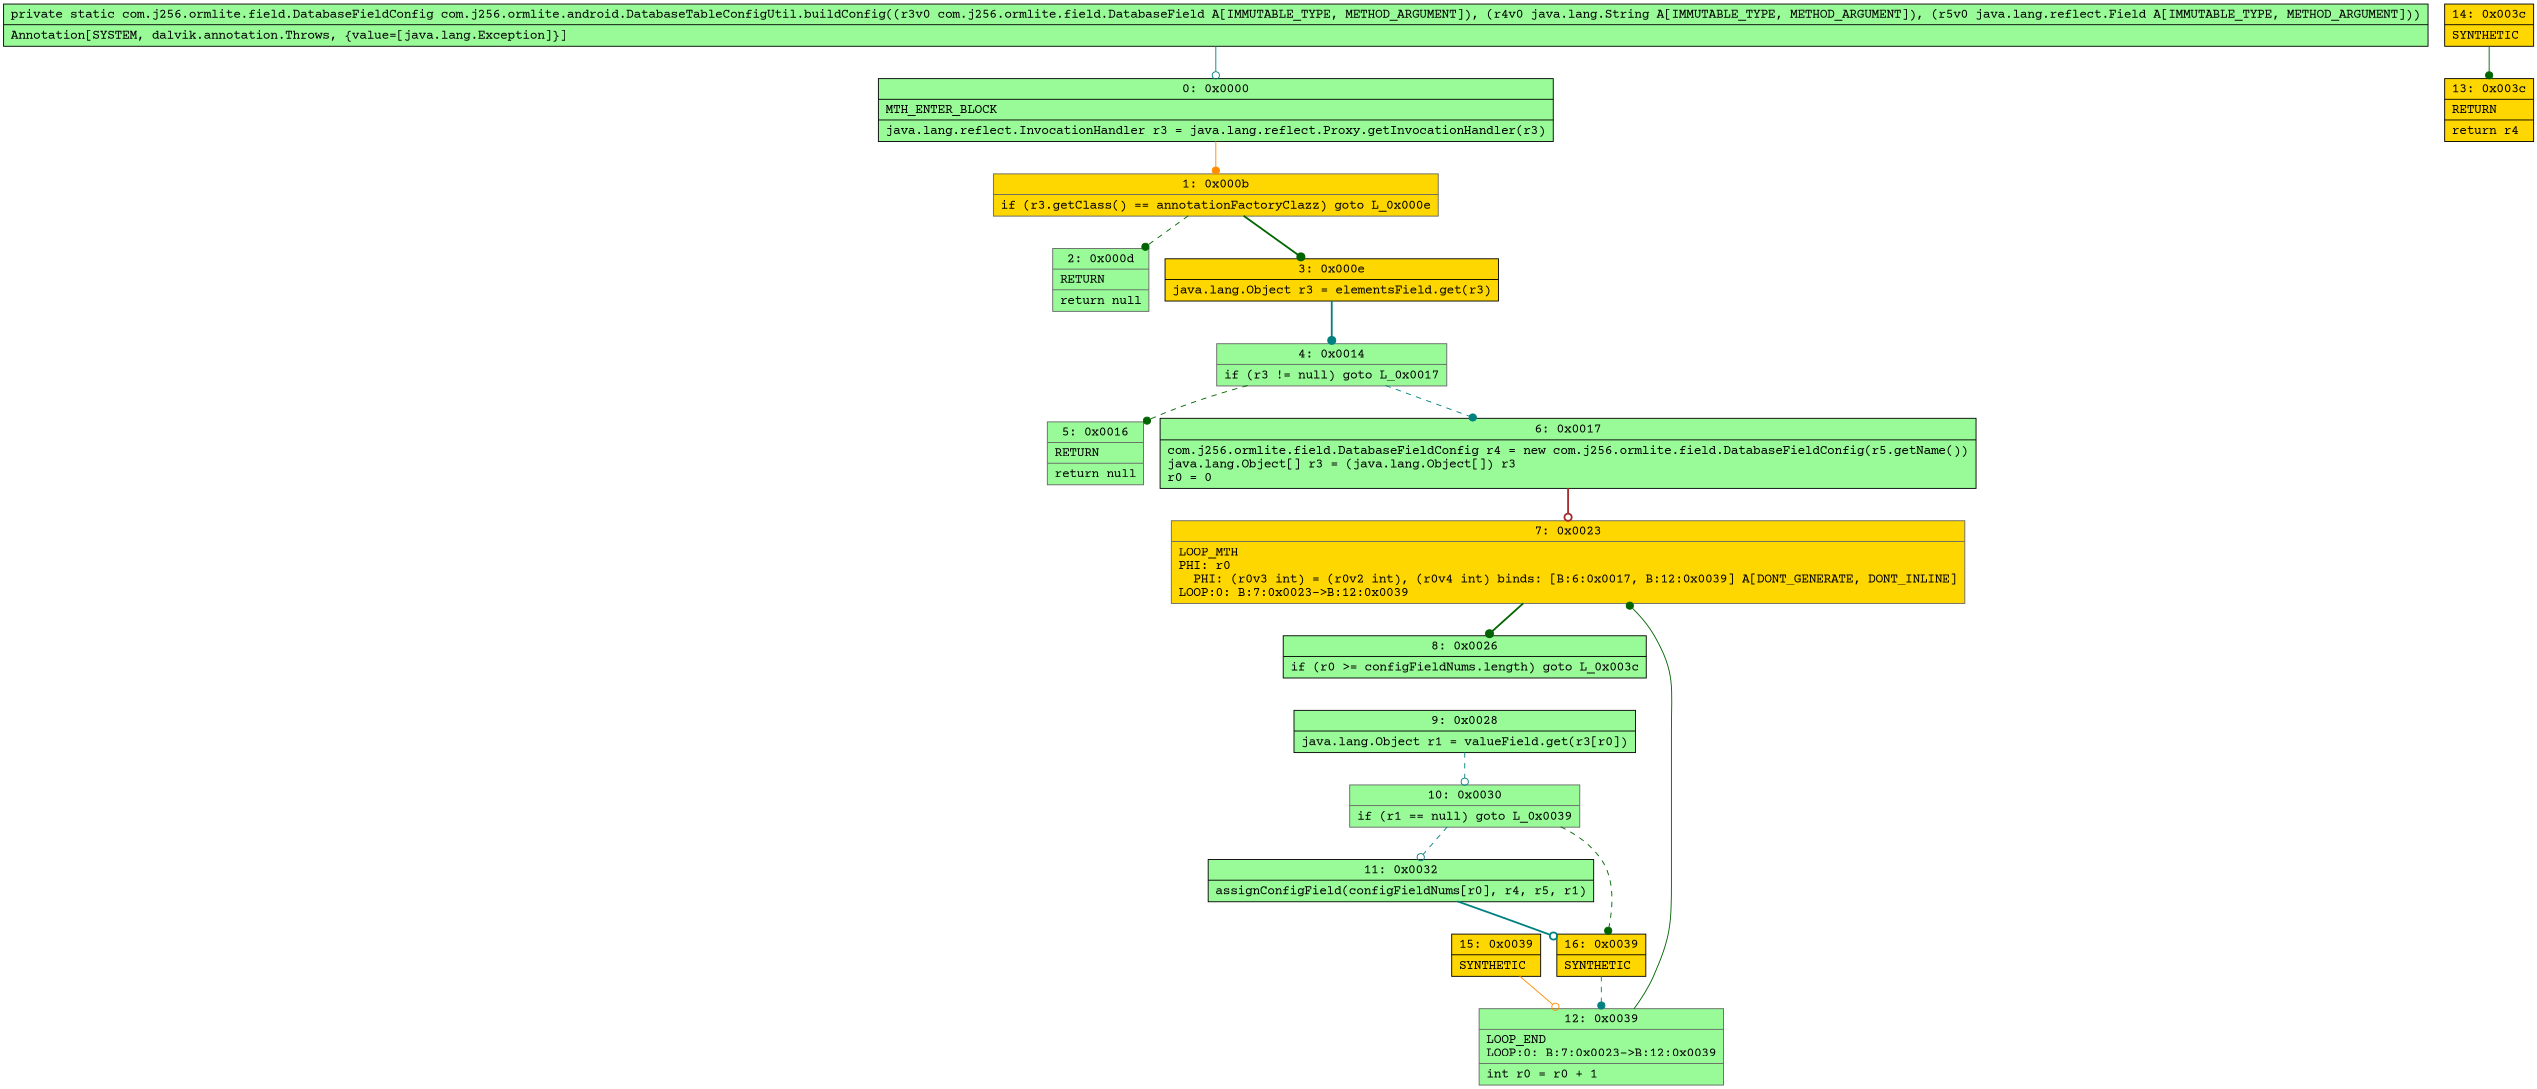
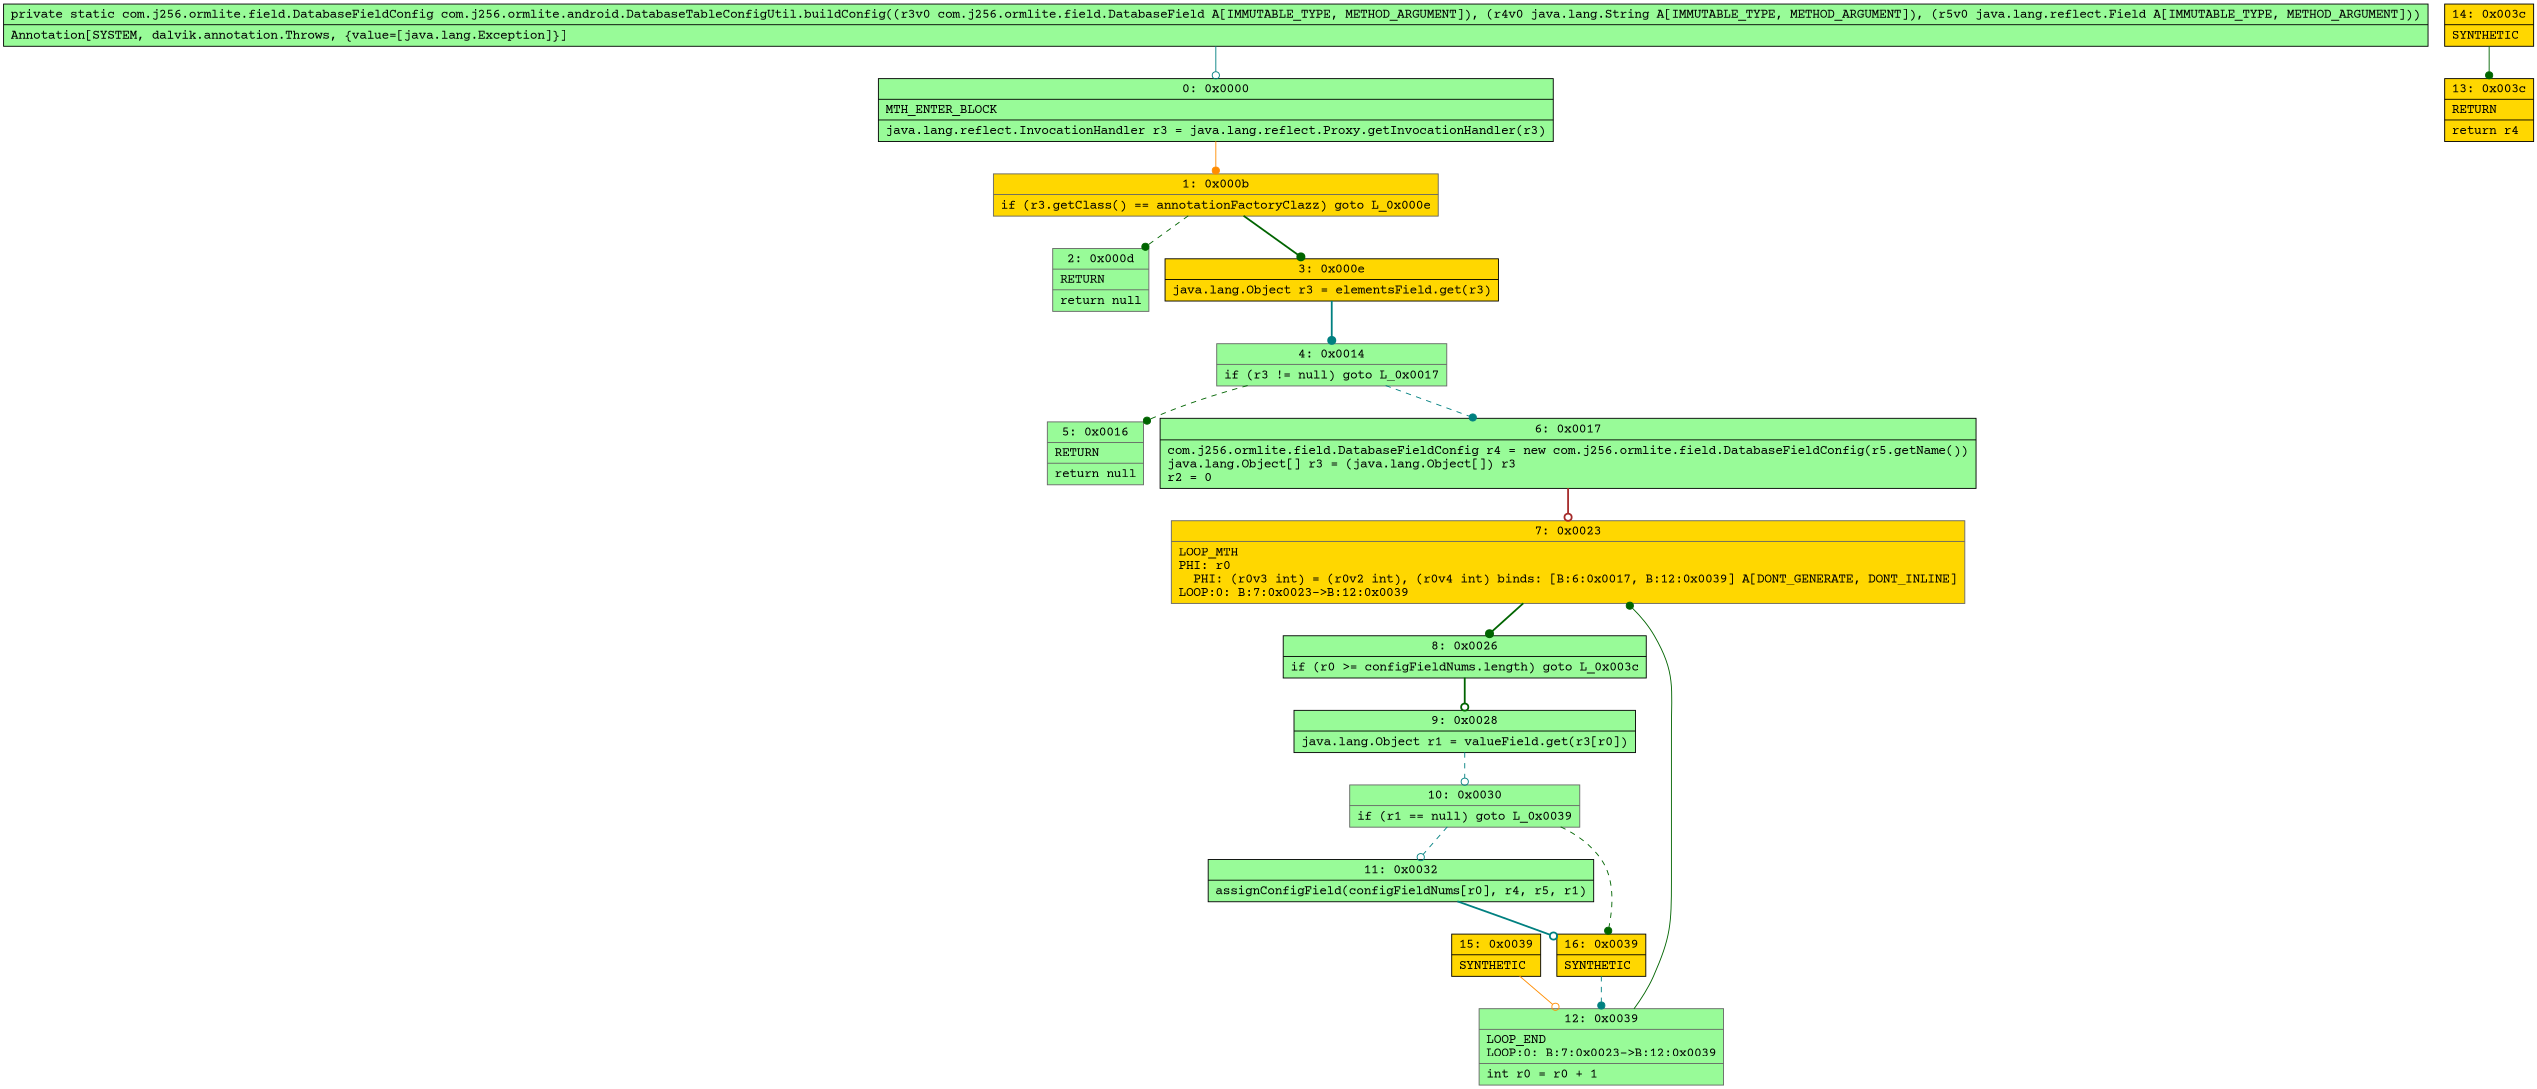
(1190, 477) -> (1190, 477)
none -> (1465, 691)
